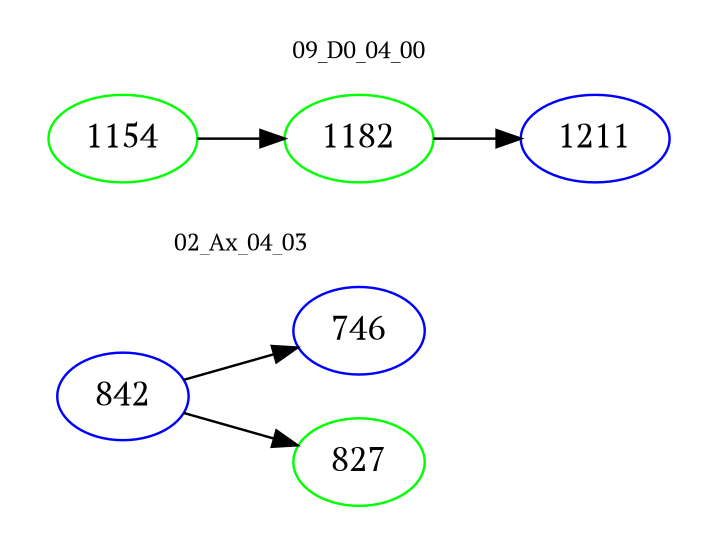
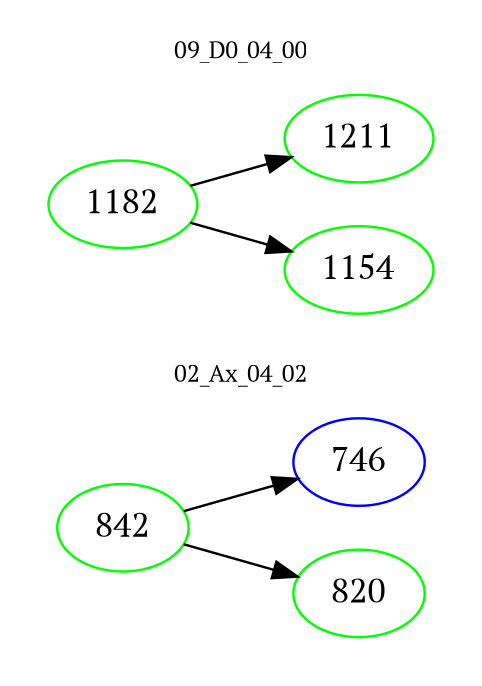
(229, 139) -> (229, 234)
(595, 139) -> (359, 139)
(241, 244) -> (241, 376)
(123, 396) -> (123, 528)
(359, 462) -> (359, 593)
